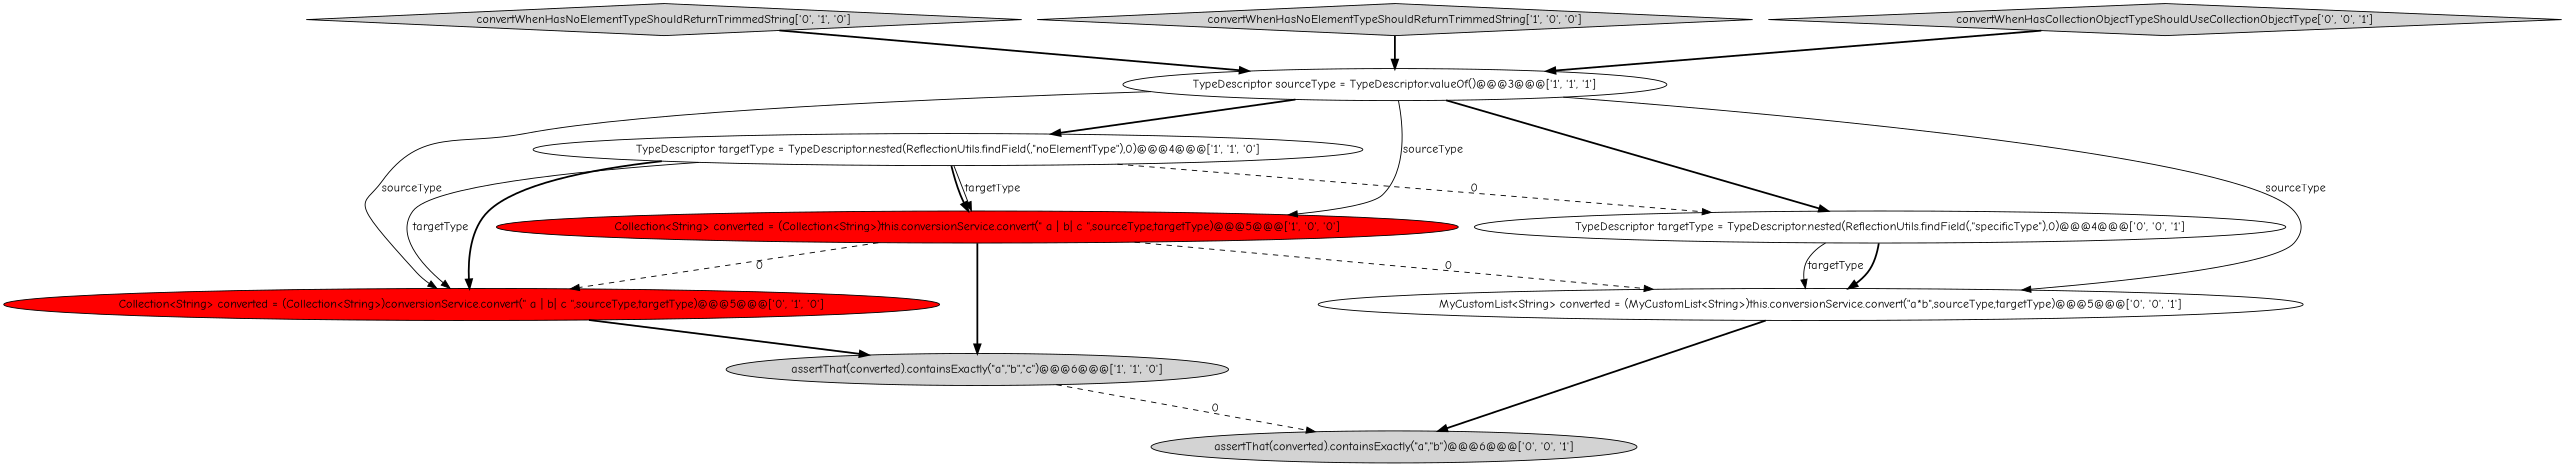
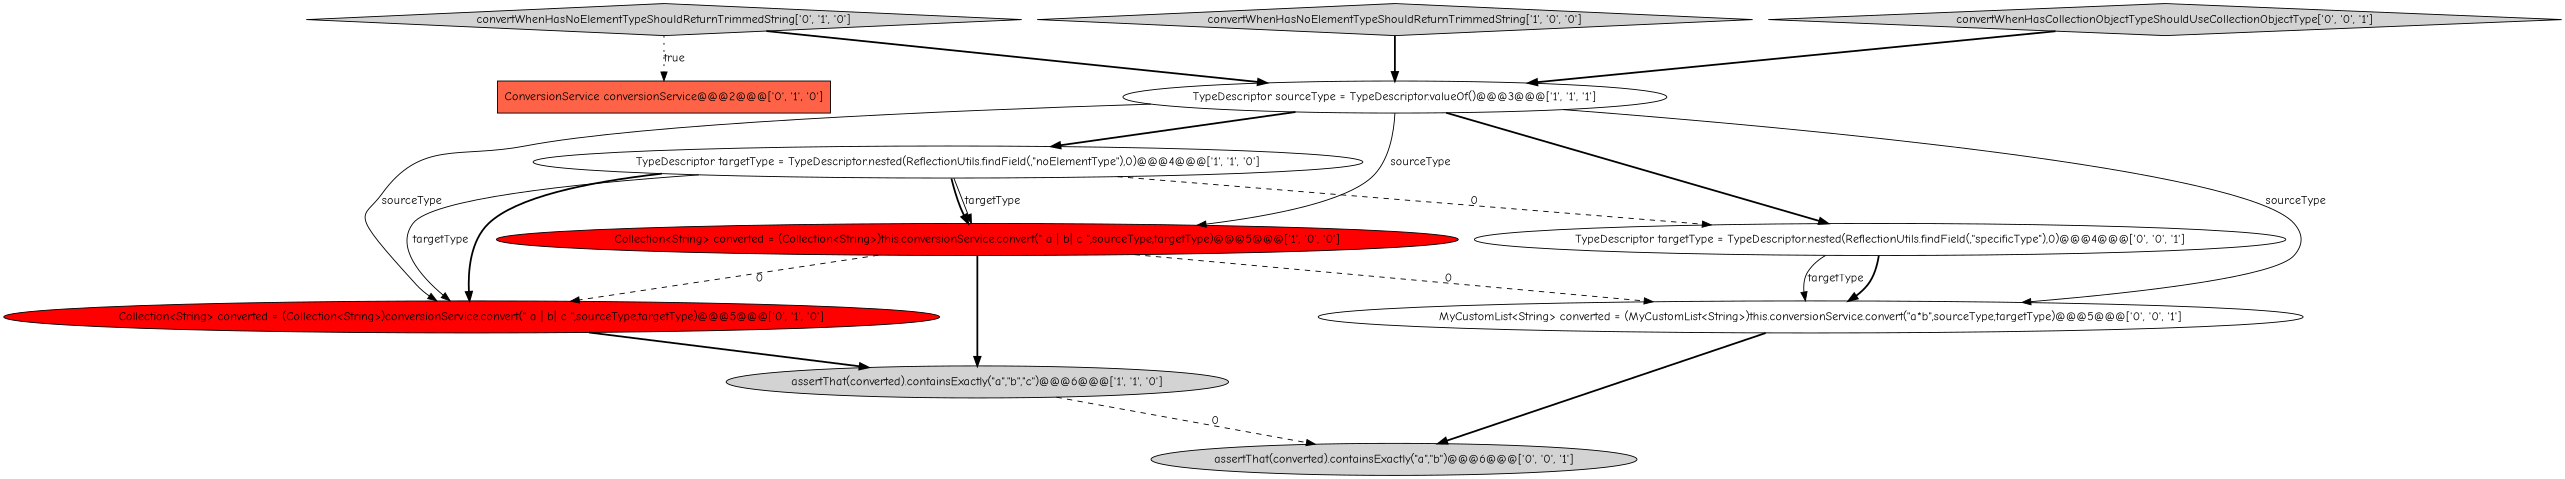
none -> (664, 97)
